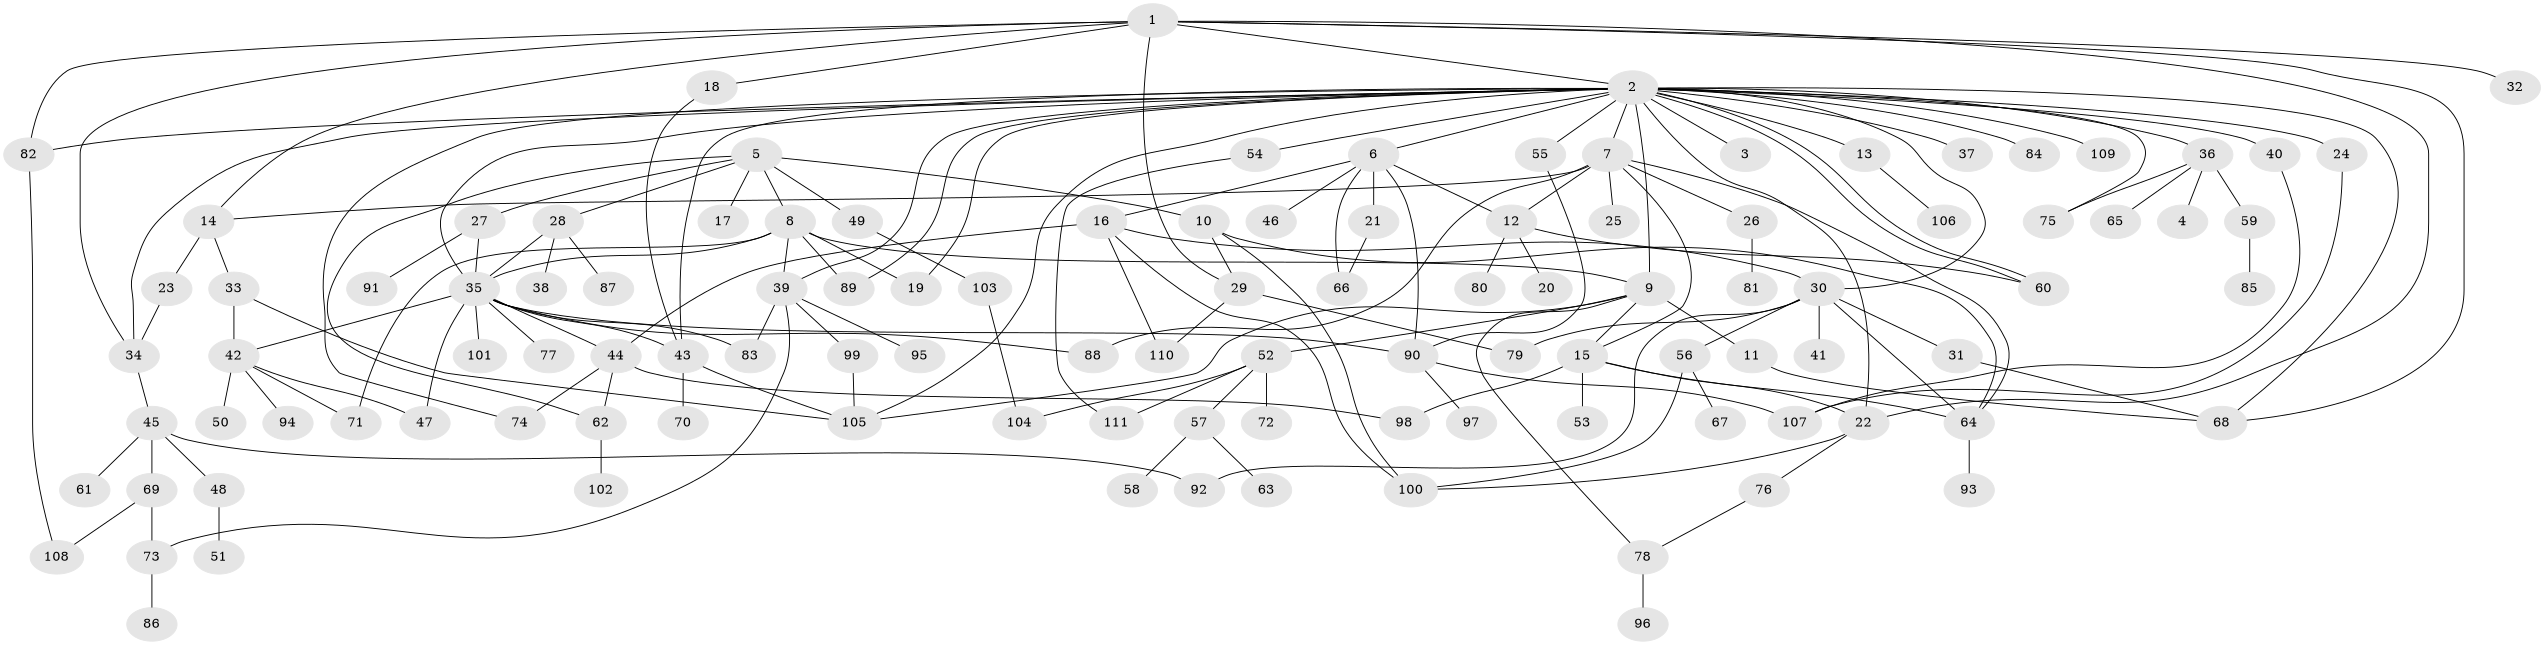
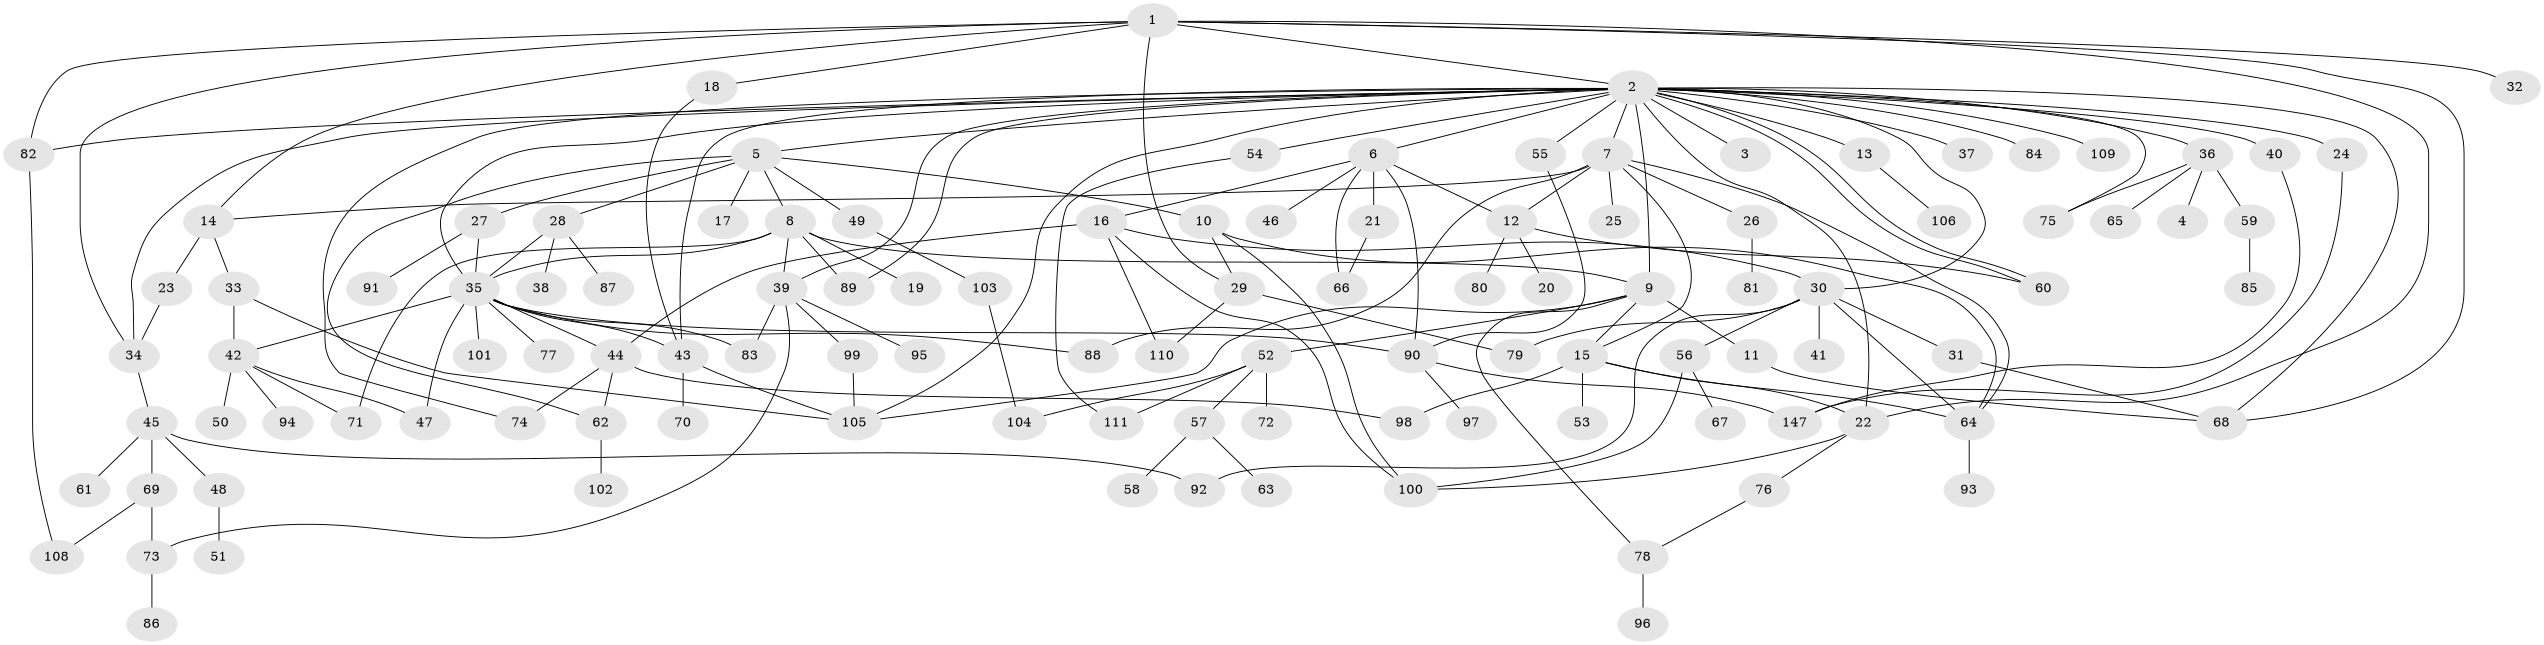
(1224, 105) -> (1194, 115)
(1795, 423) -> (1795, 423)
